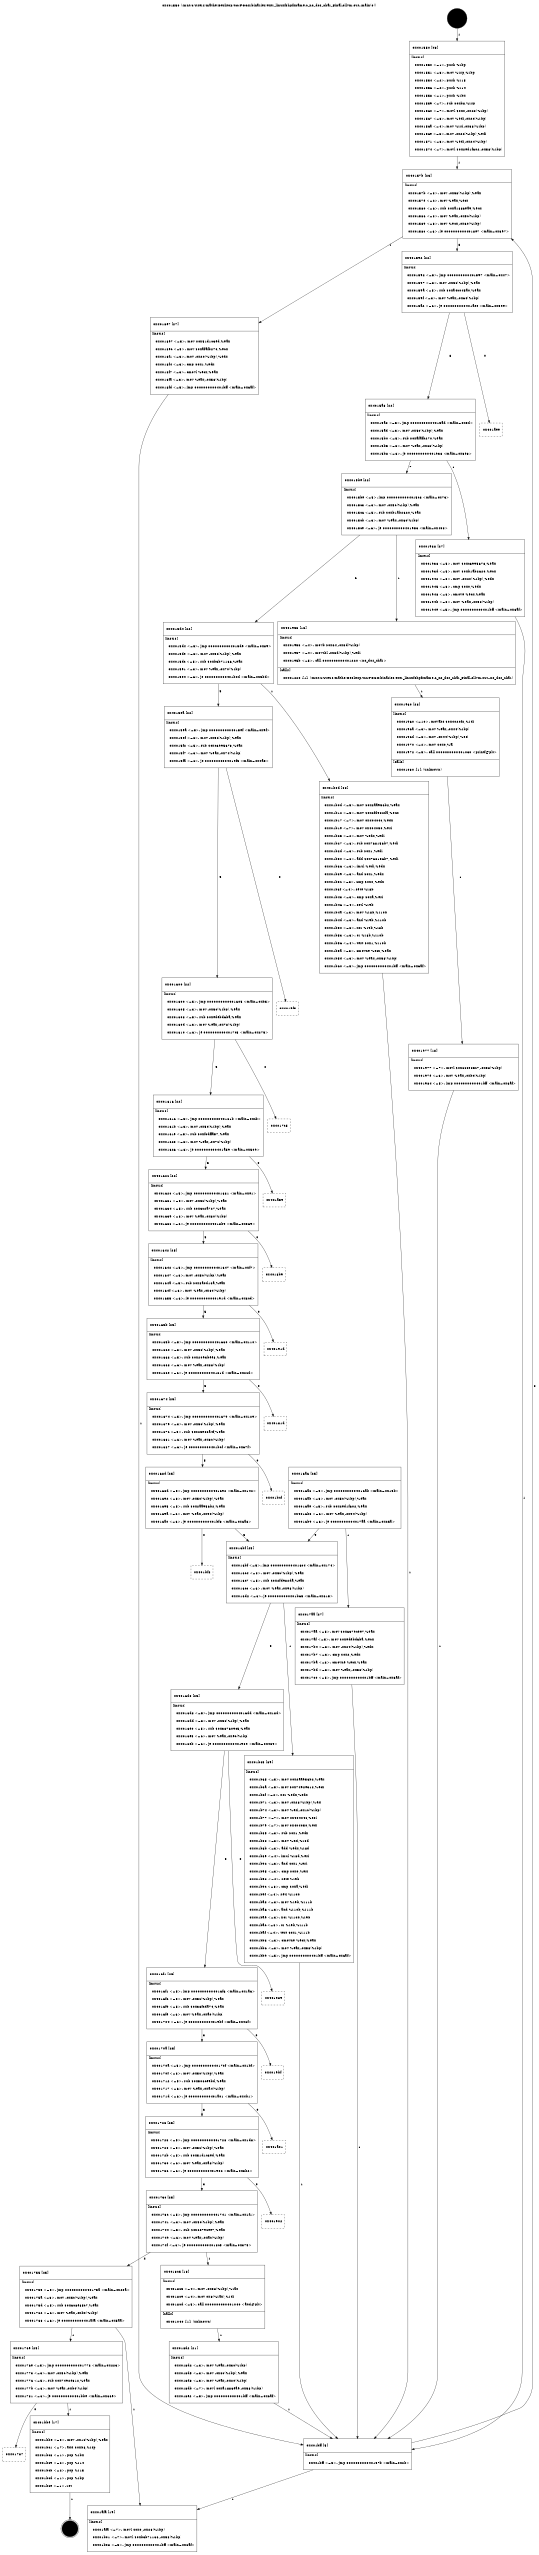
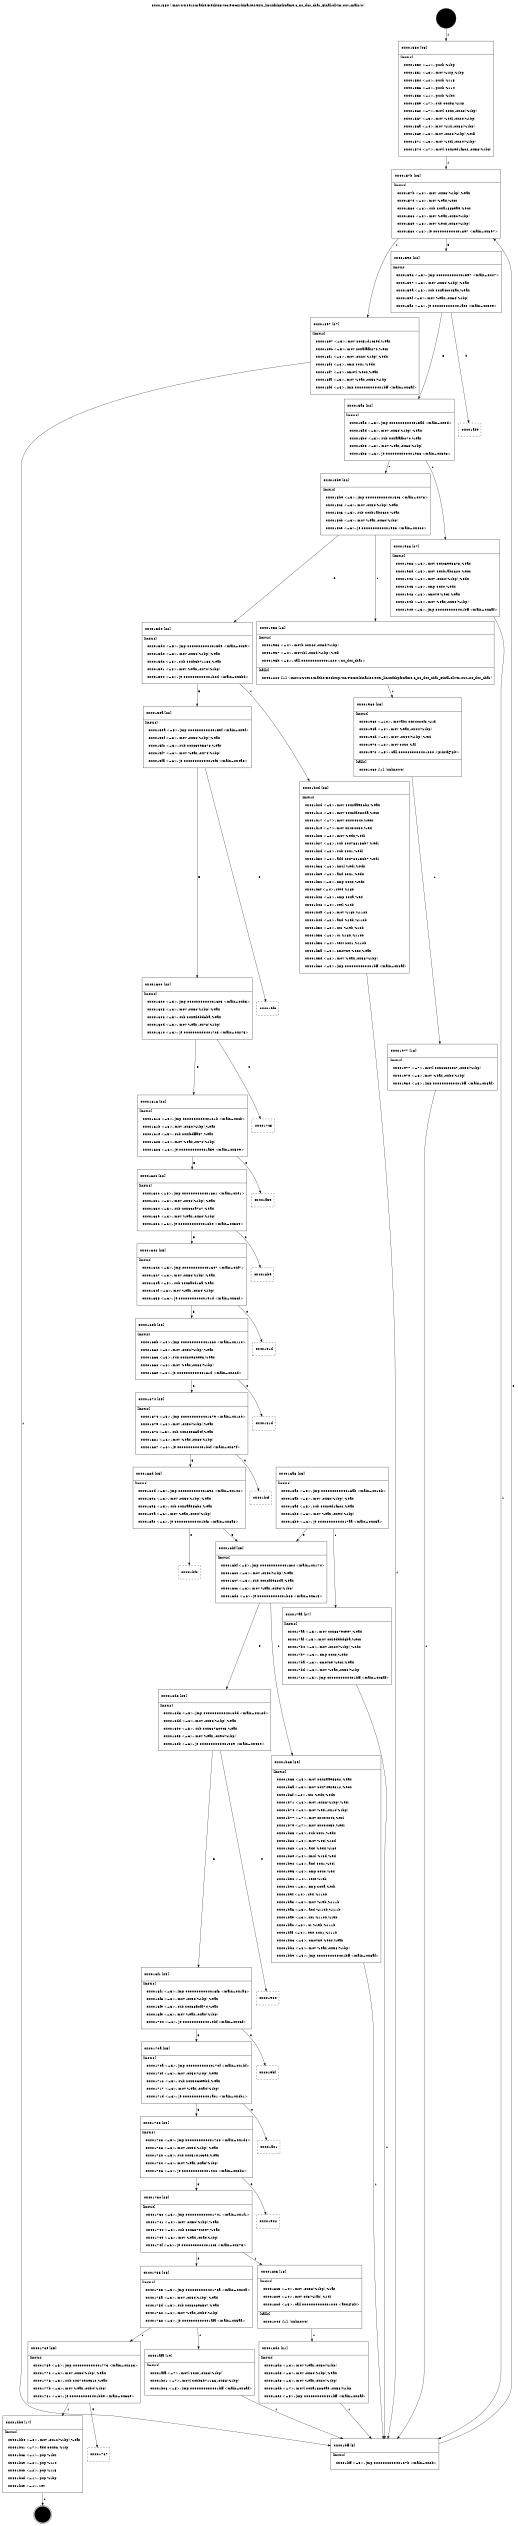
(256, 2489) -> (290, 2418)
